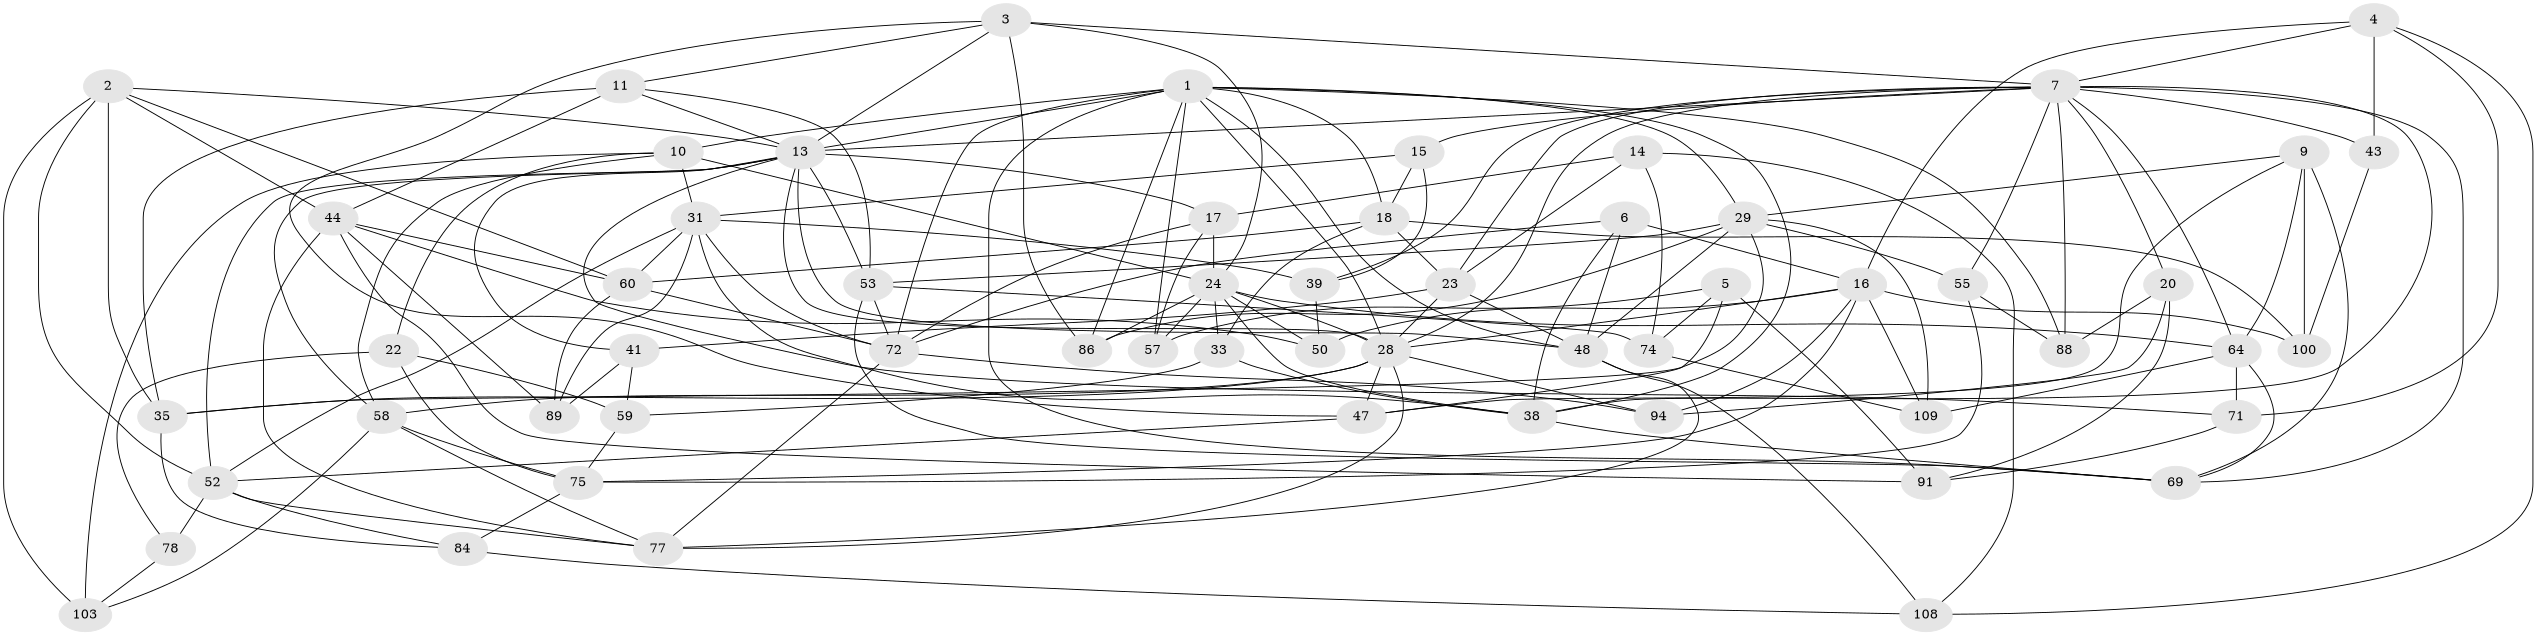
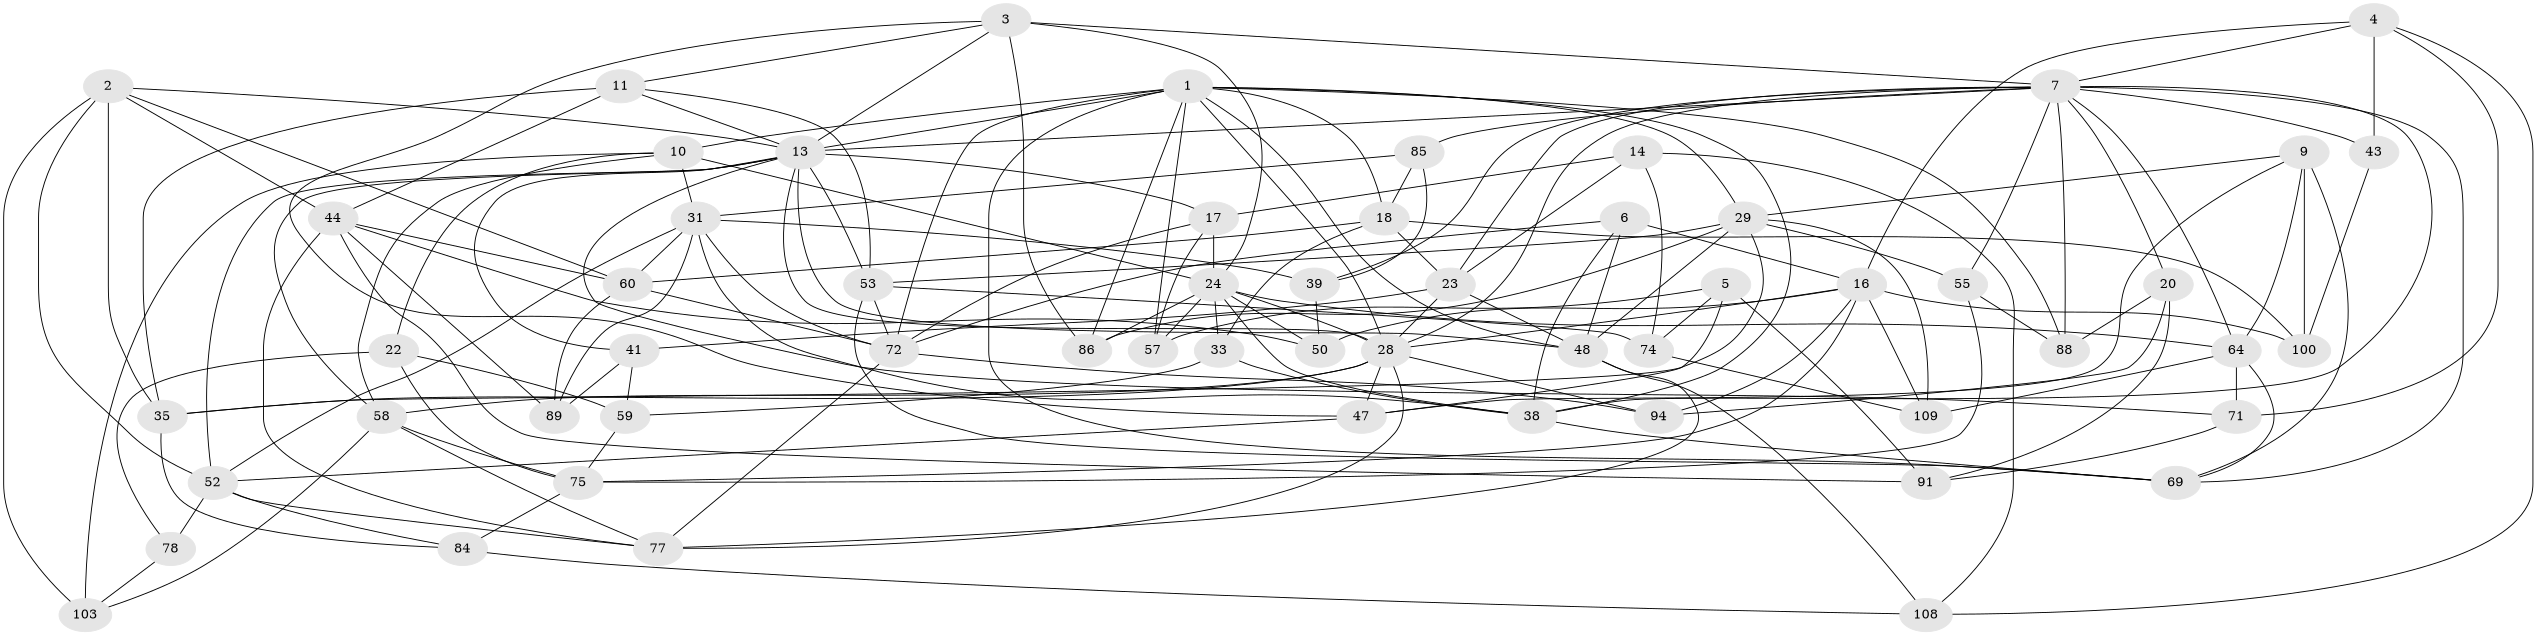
(1419, 152) -> (1419, 152)
